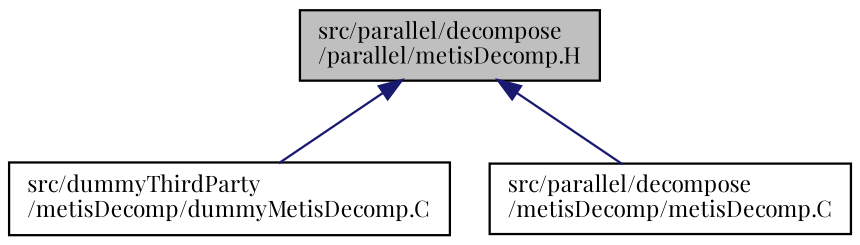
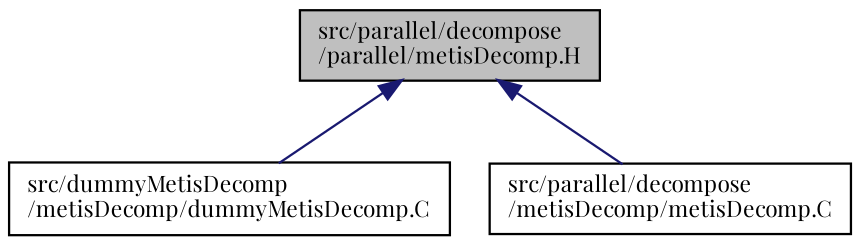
(229, 199) -> (229, 199)
